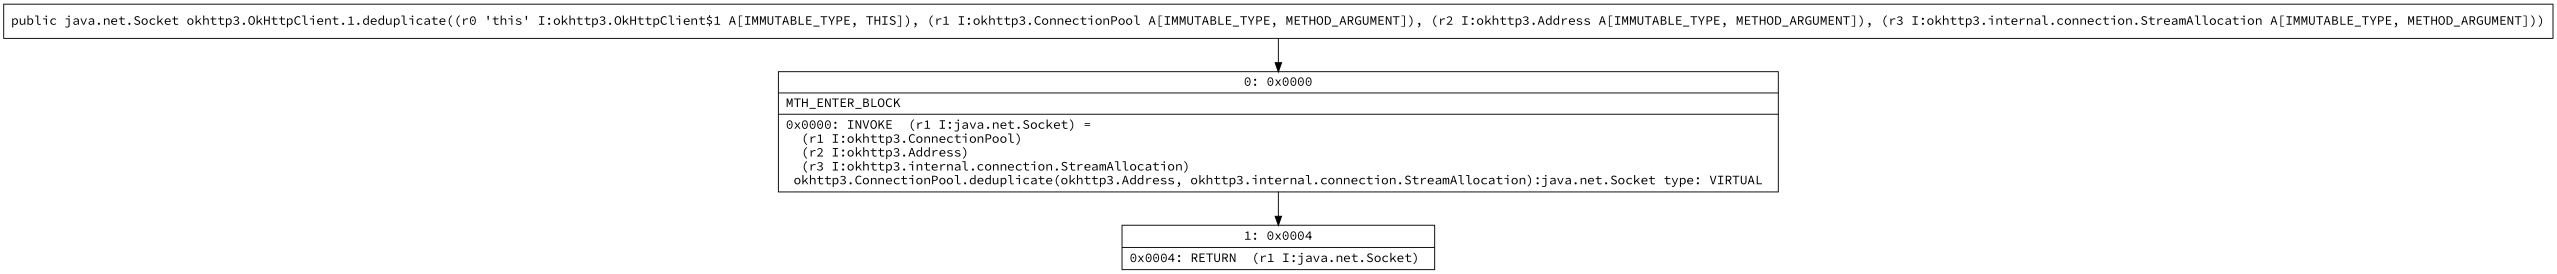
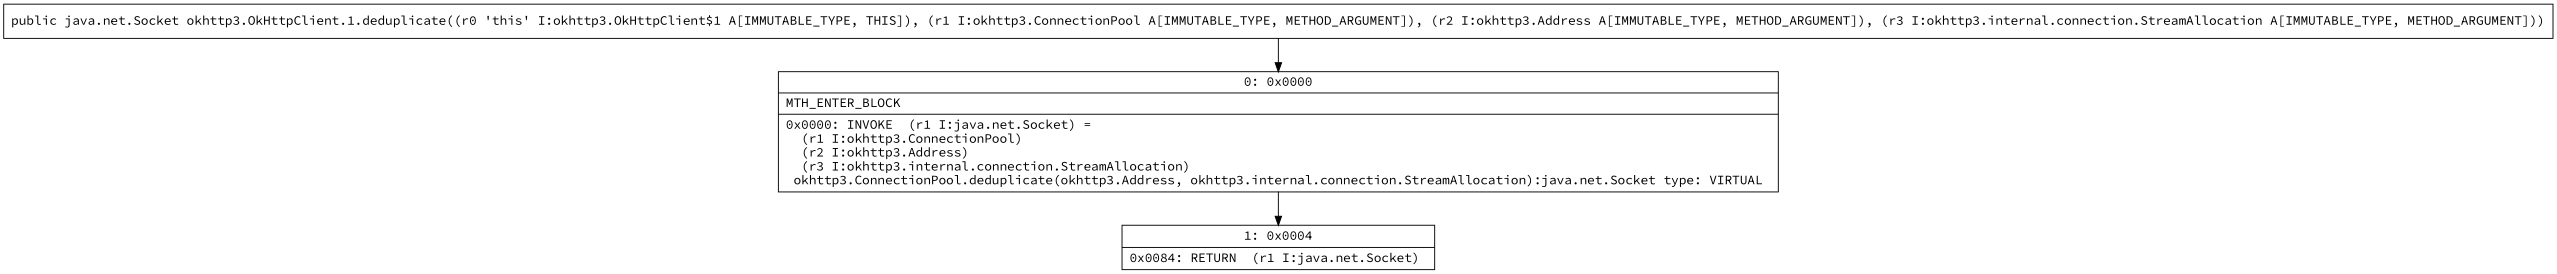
(1278, 258) -> (1278, 258)
